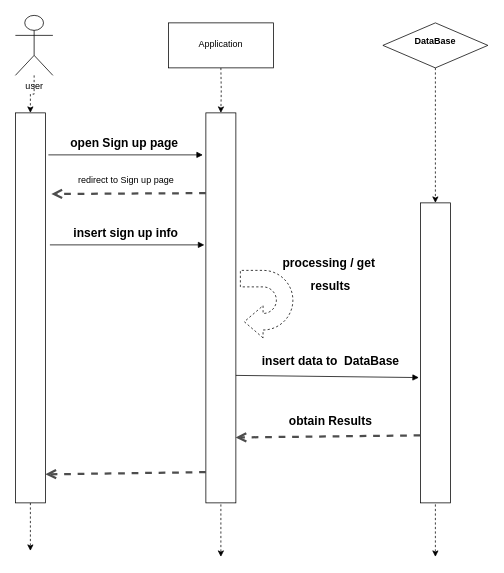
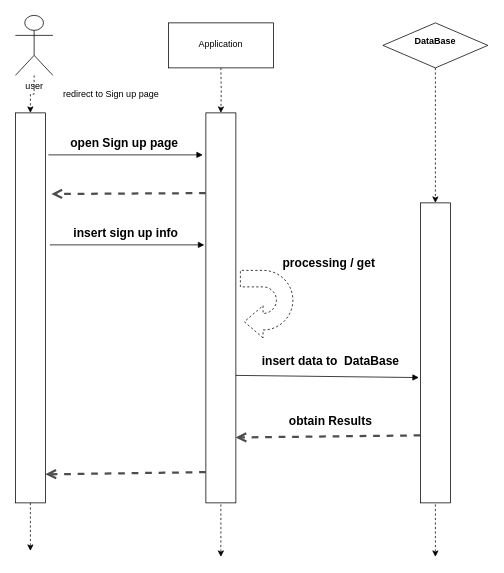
(127, 180) -> (112, 94)
(330, 285) -> none
